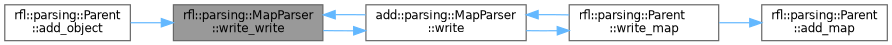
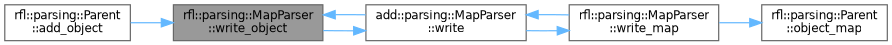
(248, 23) -> (248, 23)
(644, 23) -> (644, 23)
(825, 23) -> (825, 23)
